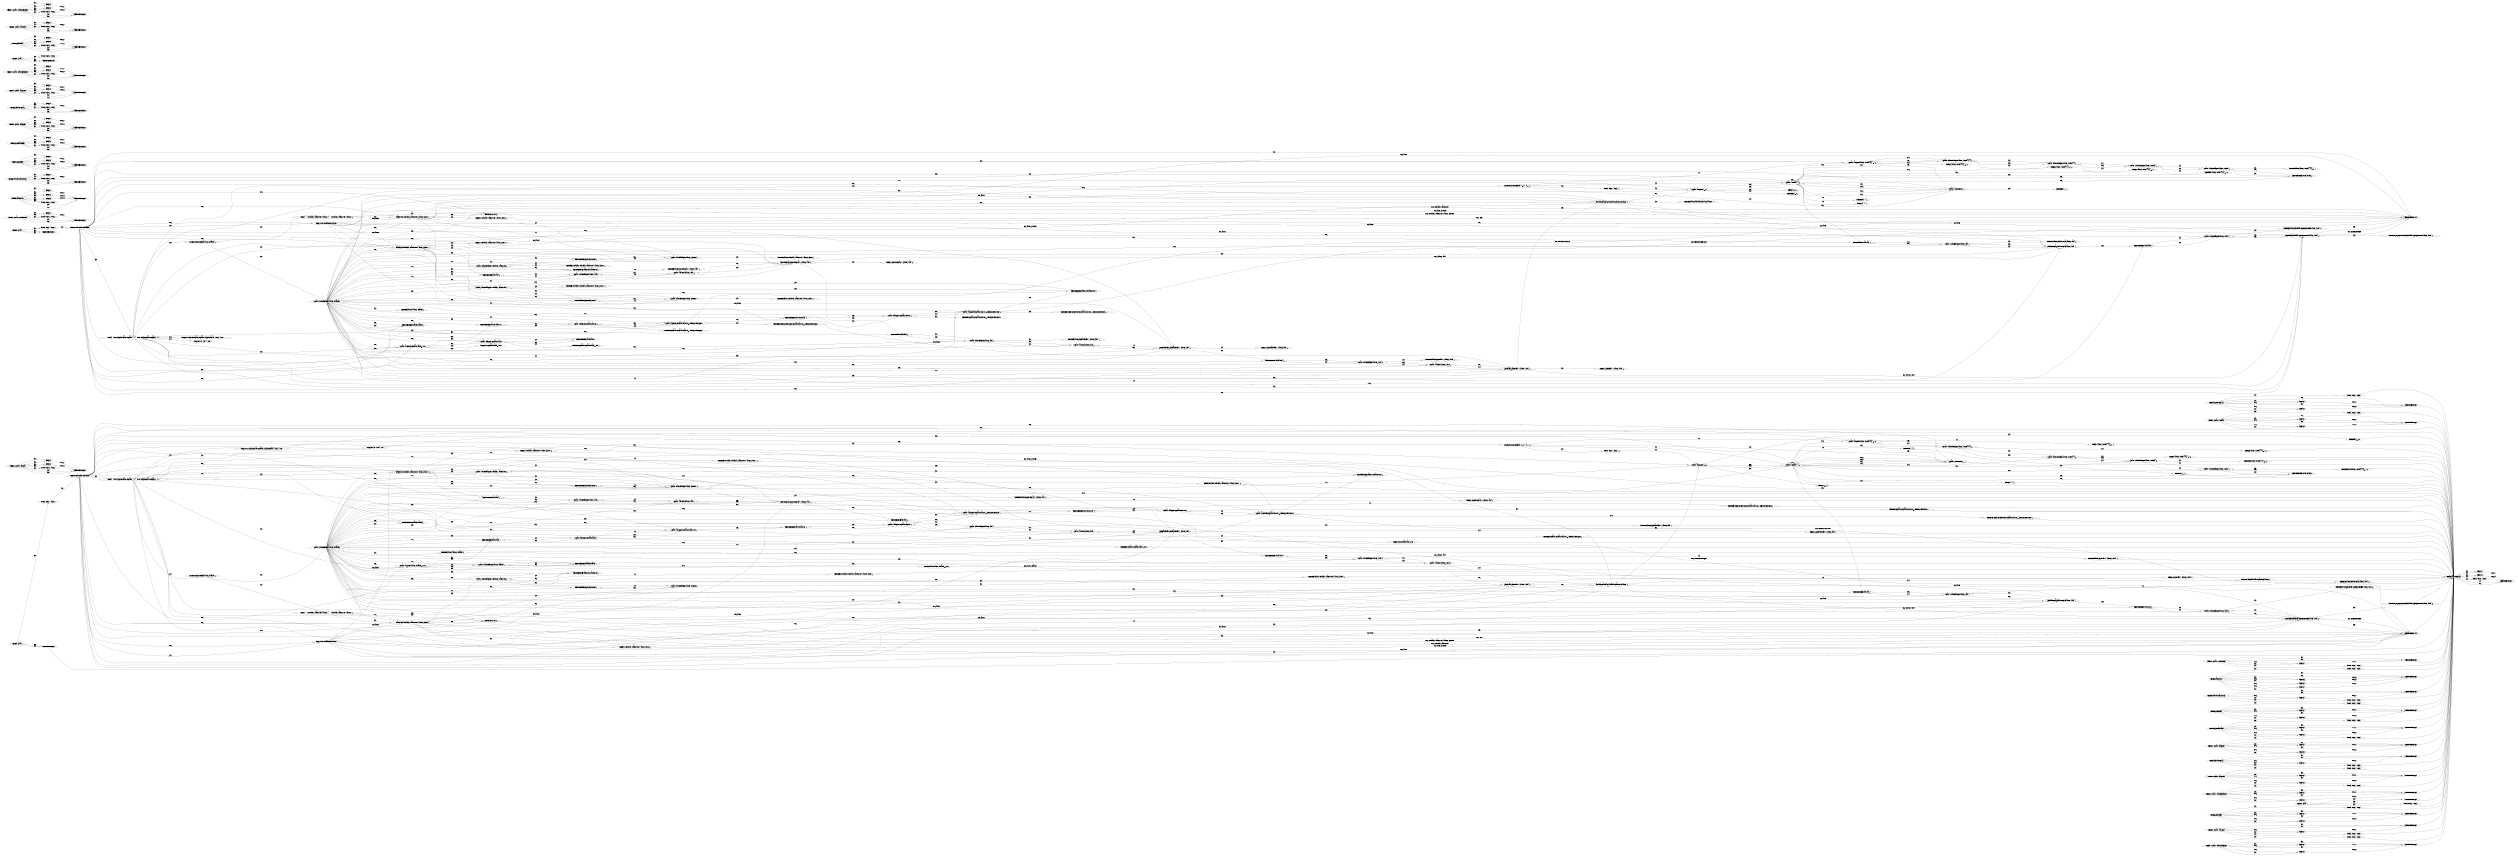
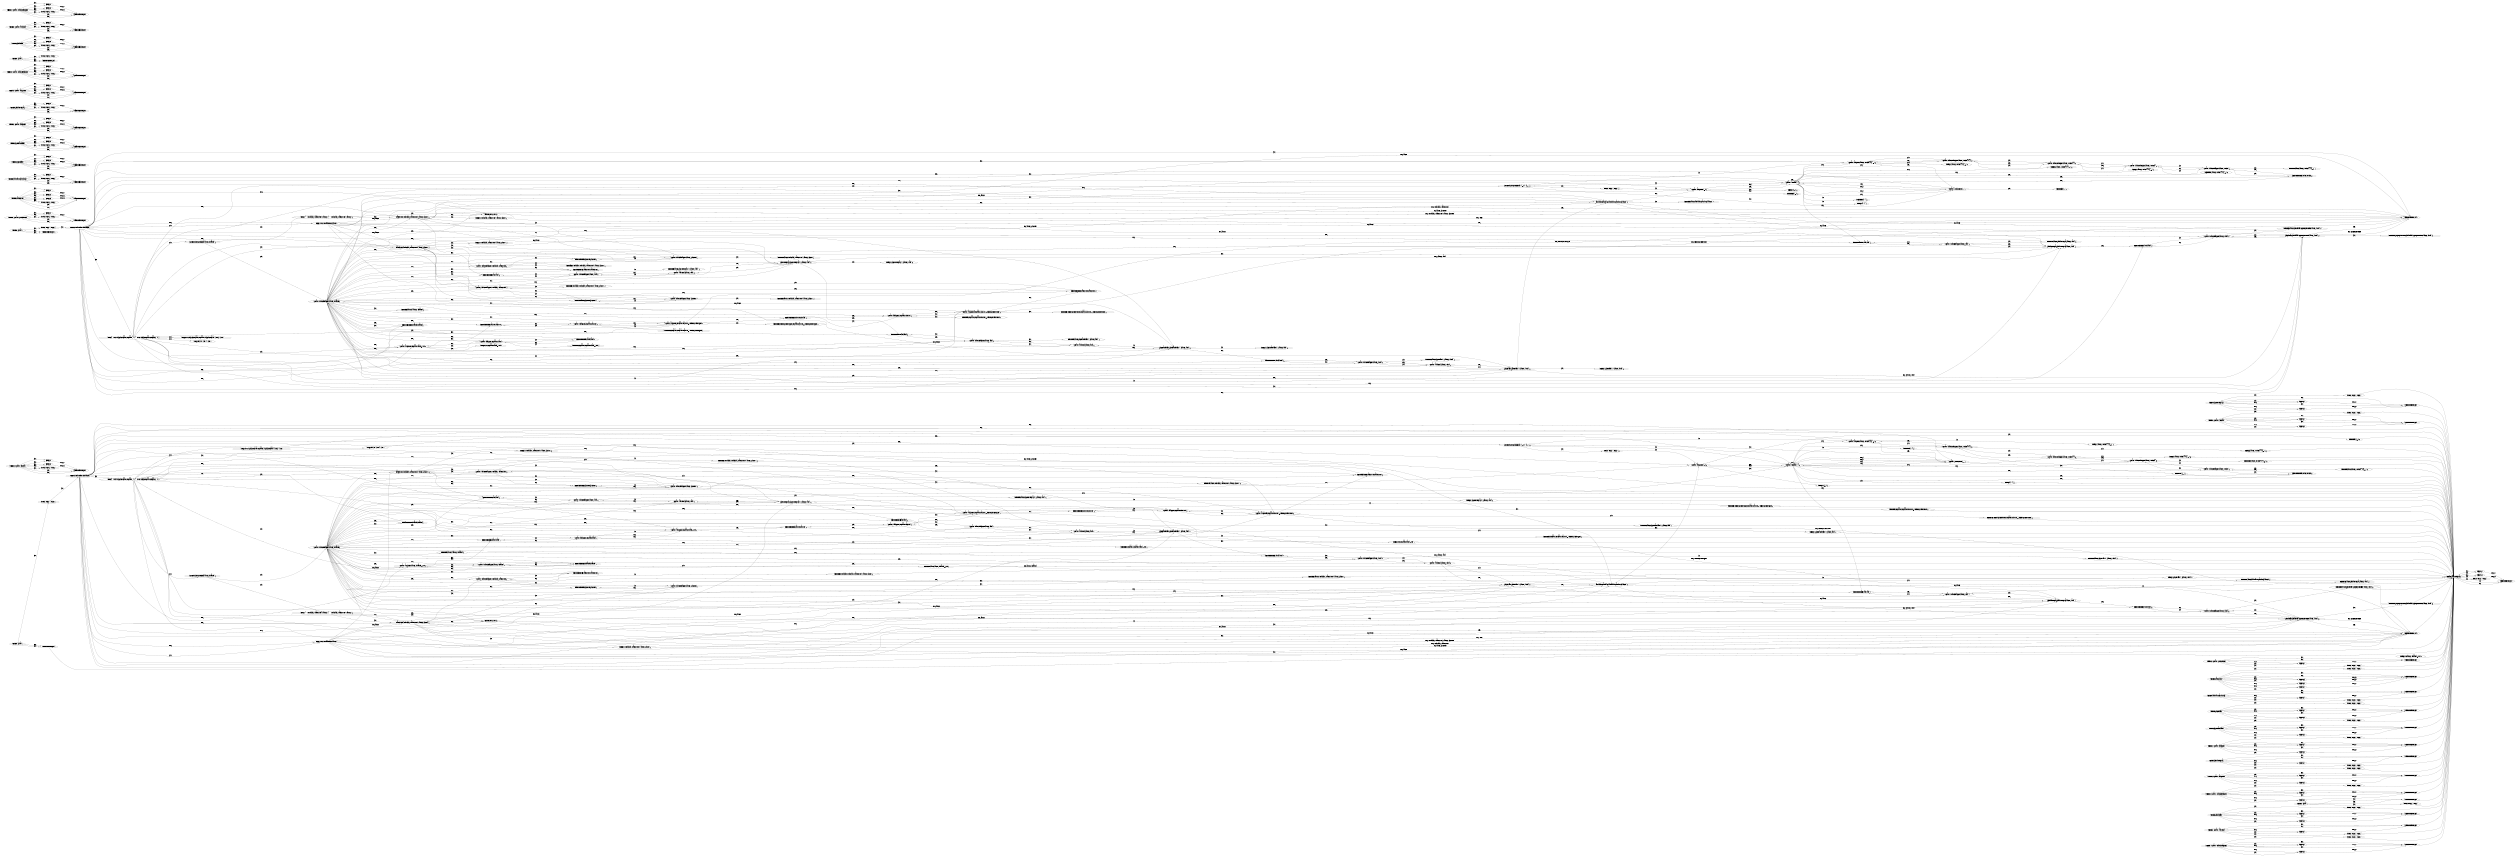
none -> (2411, 656)
